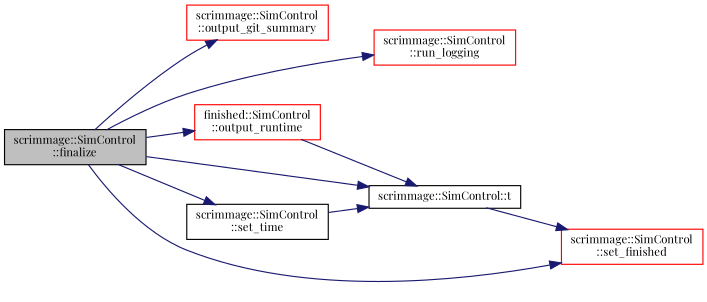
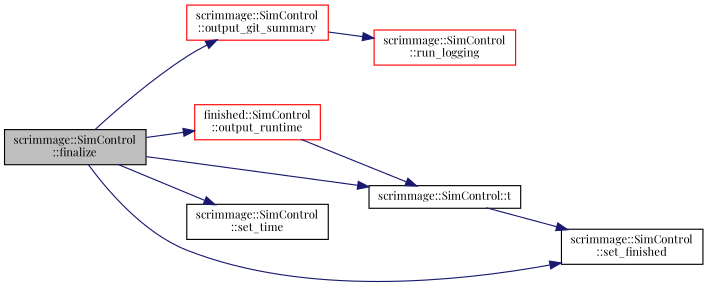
(231, 81) -> (346, 34)
(343, 210) -> none
(632, 247) -> (632, 247)
